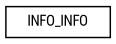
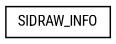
(58, 22) -> (58, 22)
